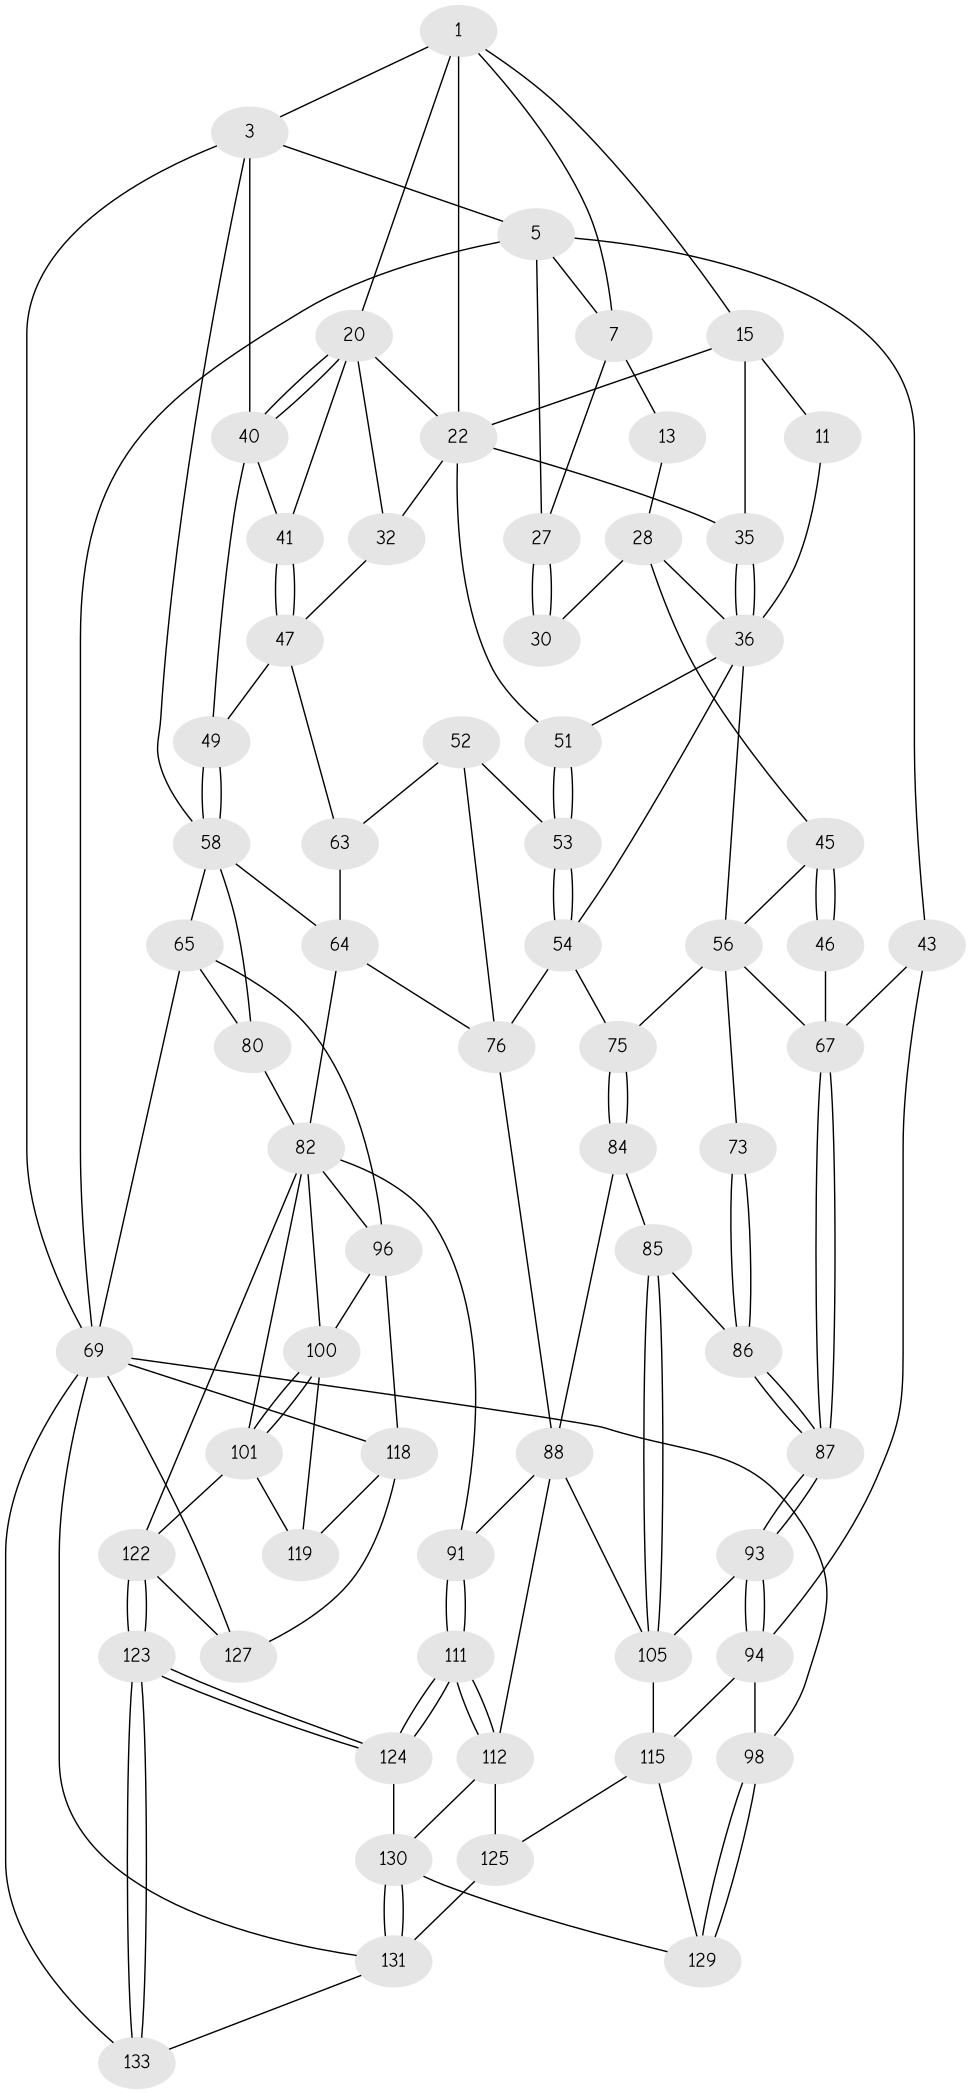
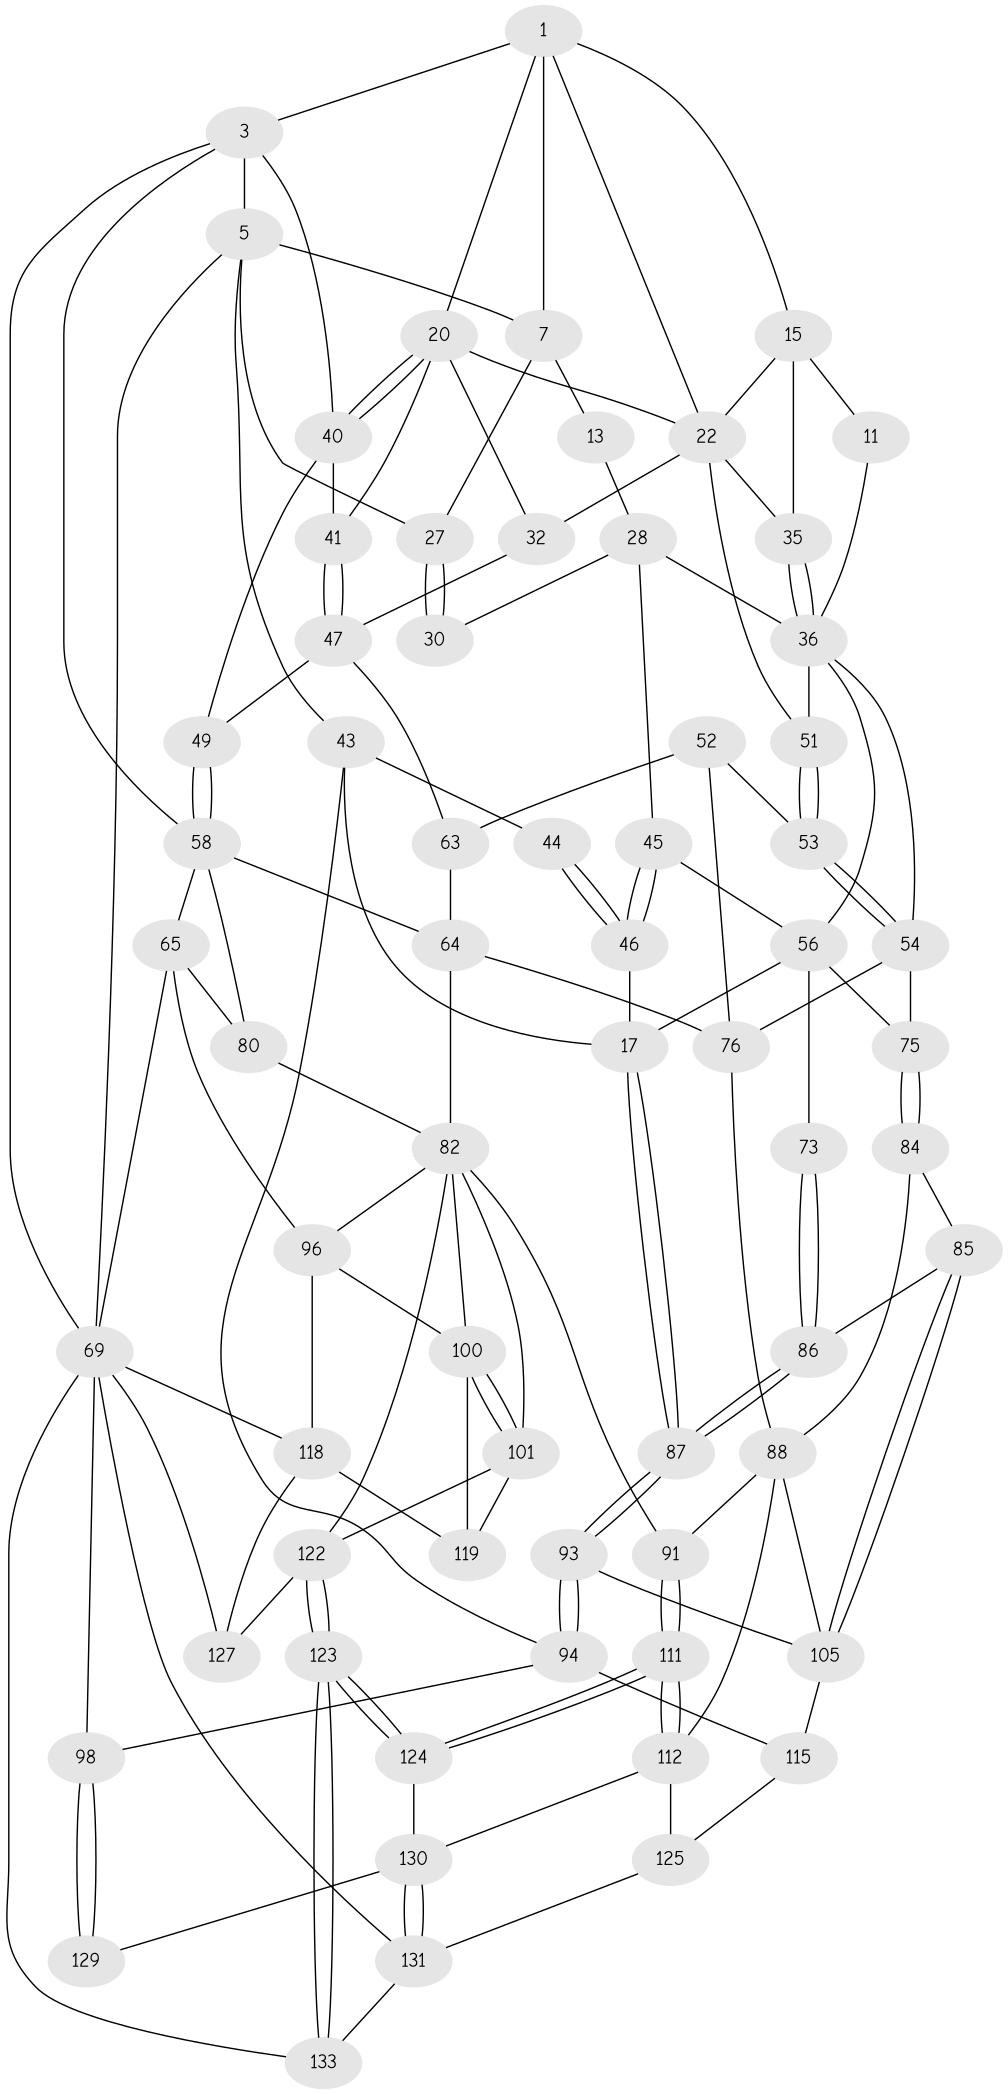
none -> (552, 844)
(825, 1047) -> (630, 1047)
(678, 1860) -> none
